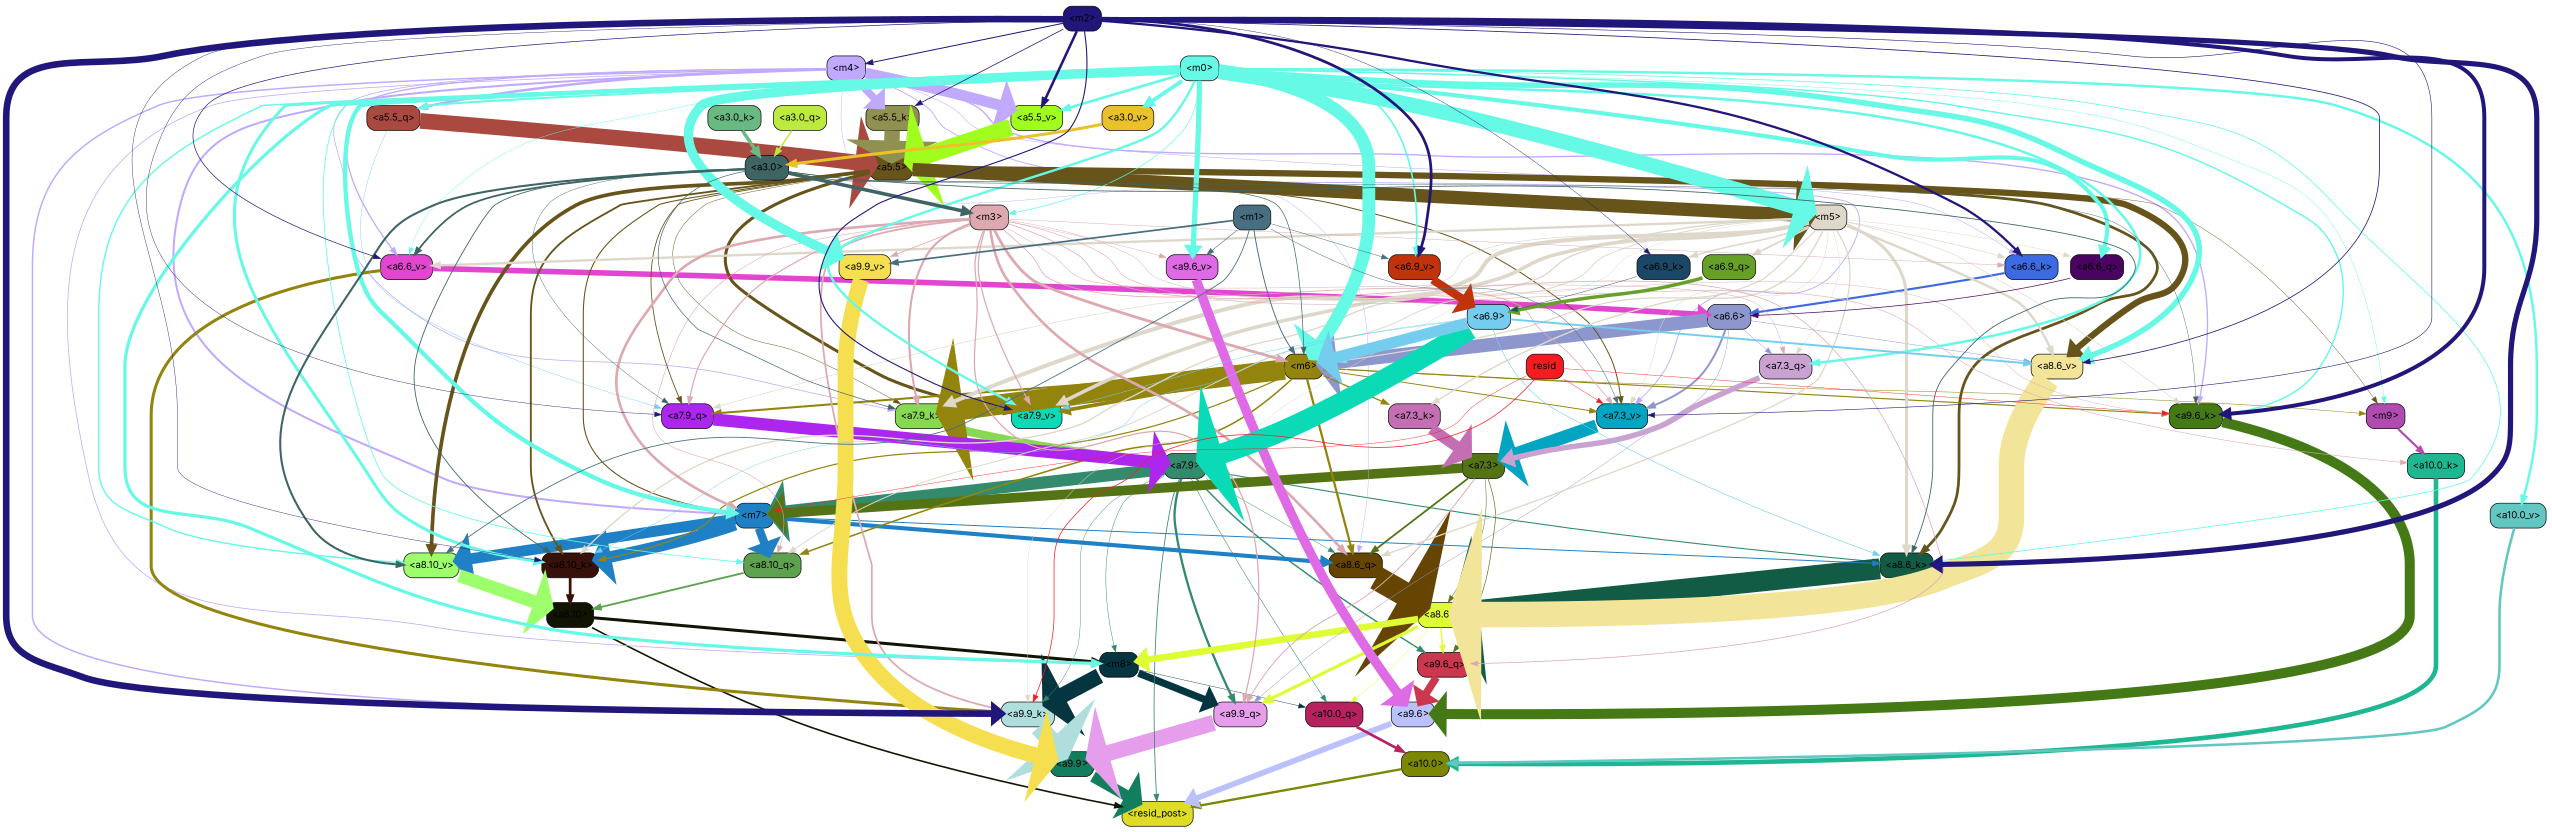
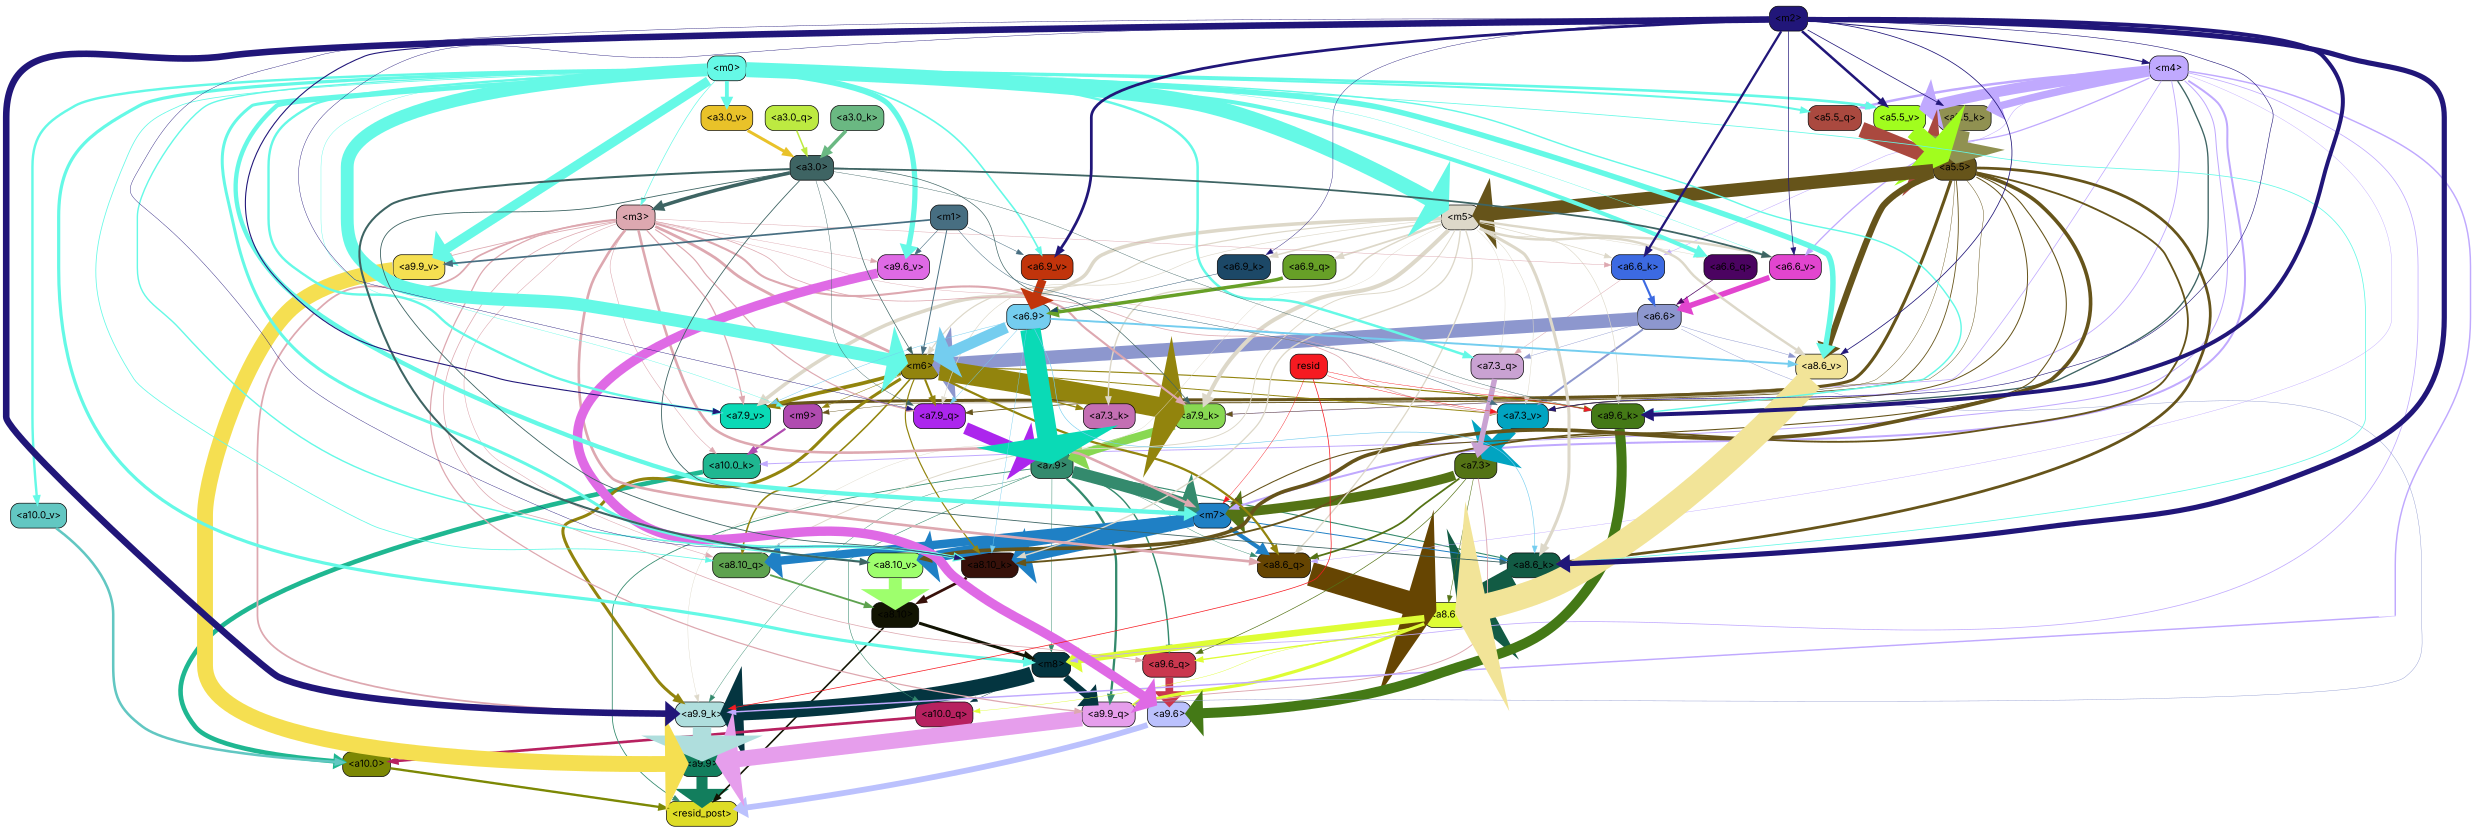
(1572, 156) -> (2064, 377)
(1278, 288) -> (1571, 315)
(522, 362) -> (994, 355)
none -> (1849, 424)
(939, 432) -> none
(1448, 441) -> none
(343, 641) -> (639, 480)
